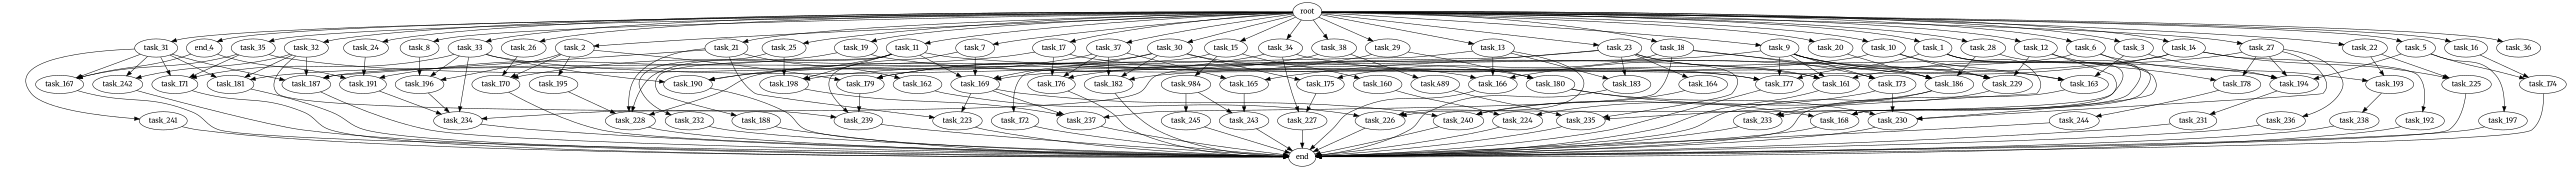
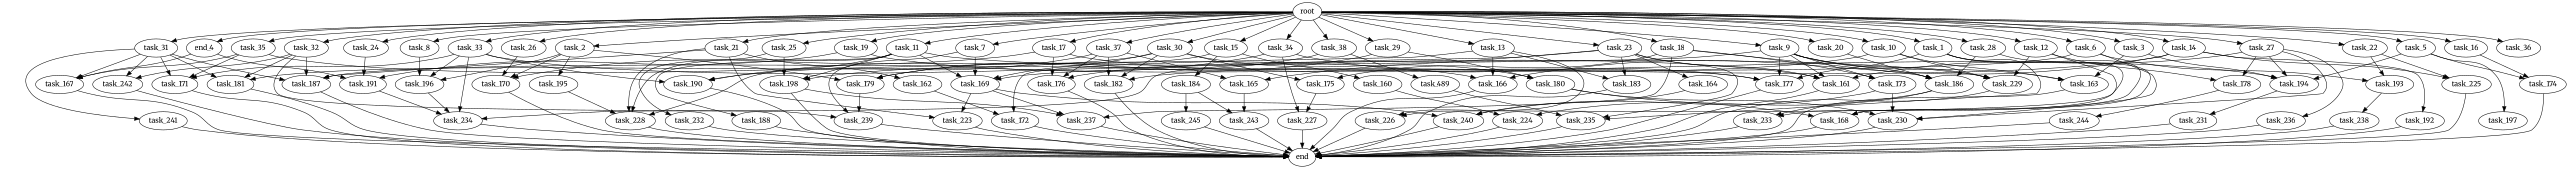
(1186, 84) -> (1186, 84)
(1144, 106) -> (958, 100)
(1903, 149) -> (1029, 149)
